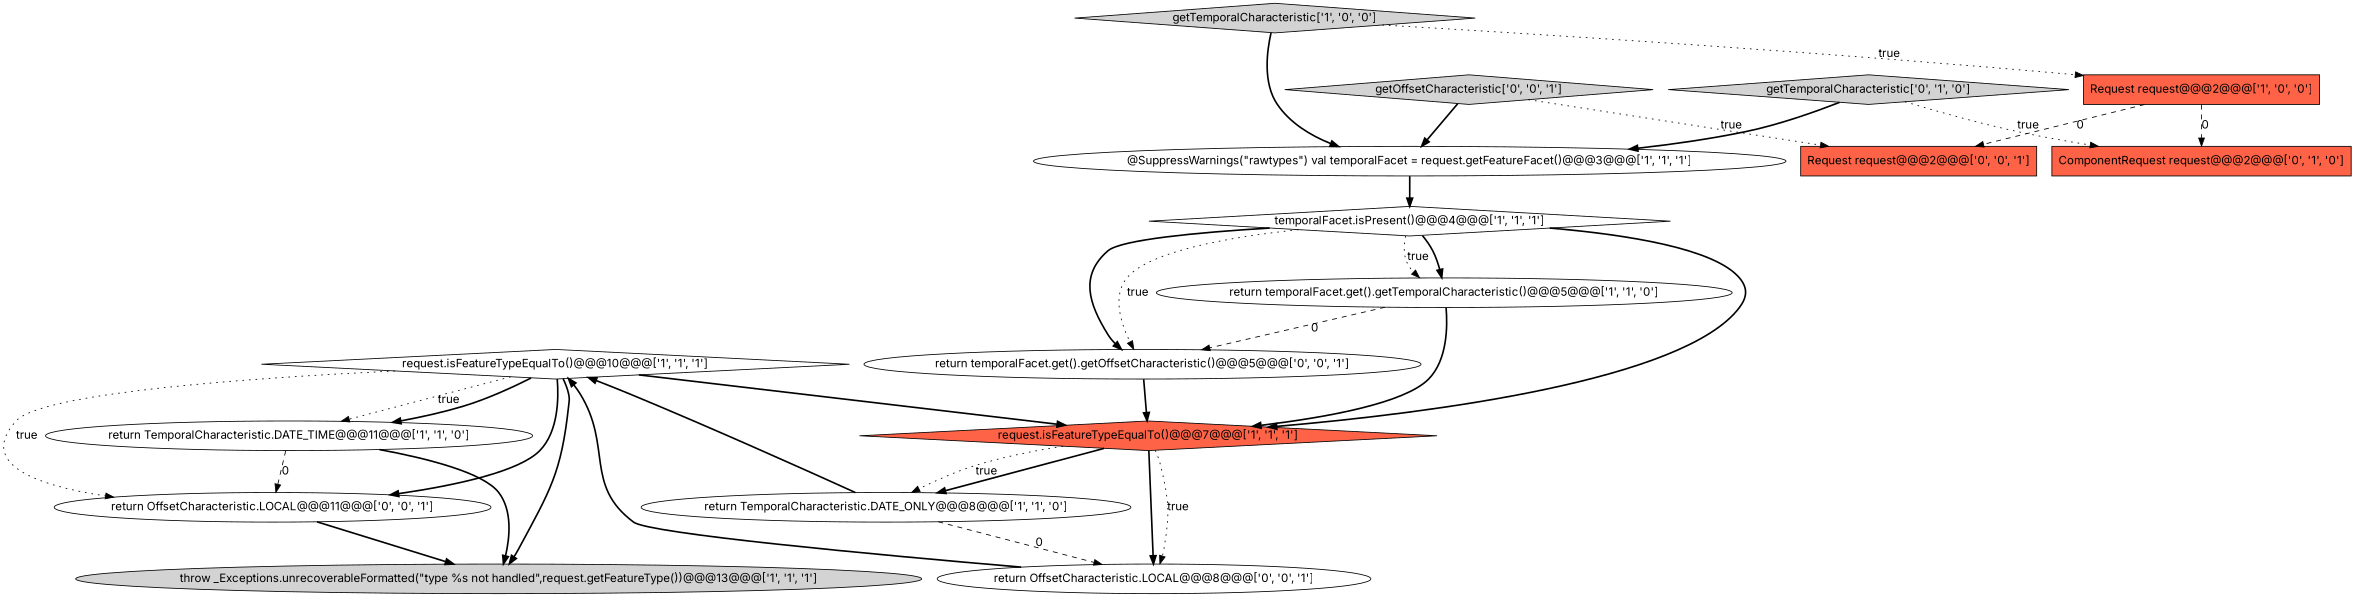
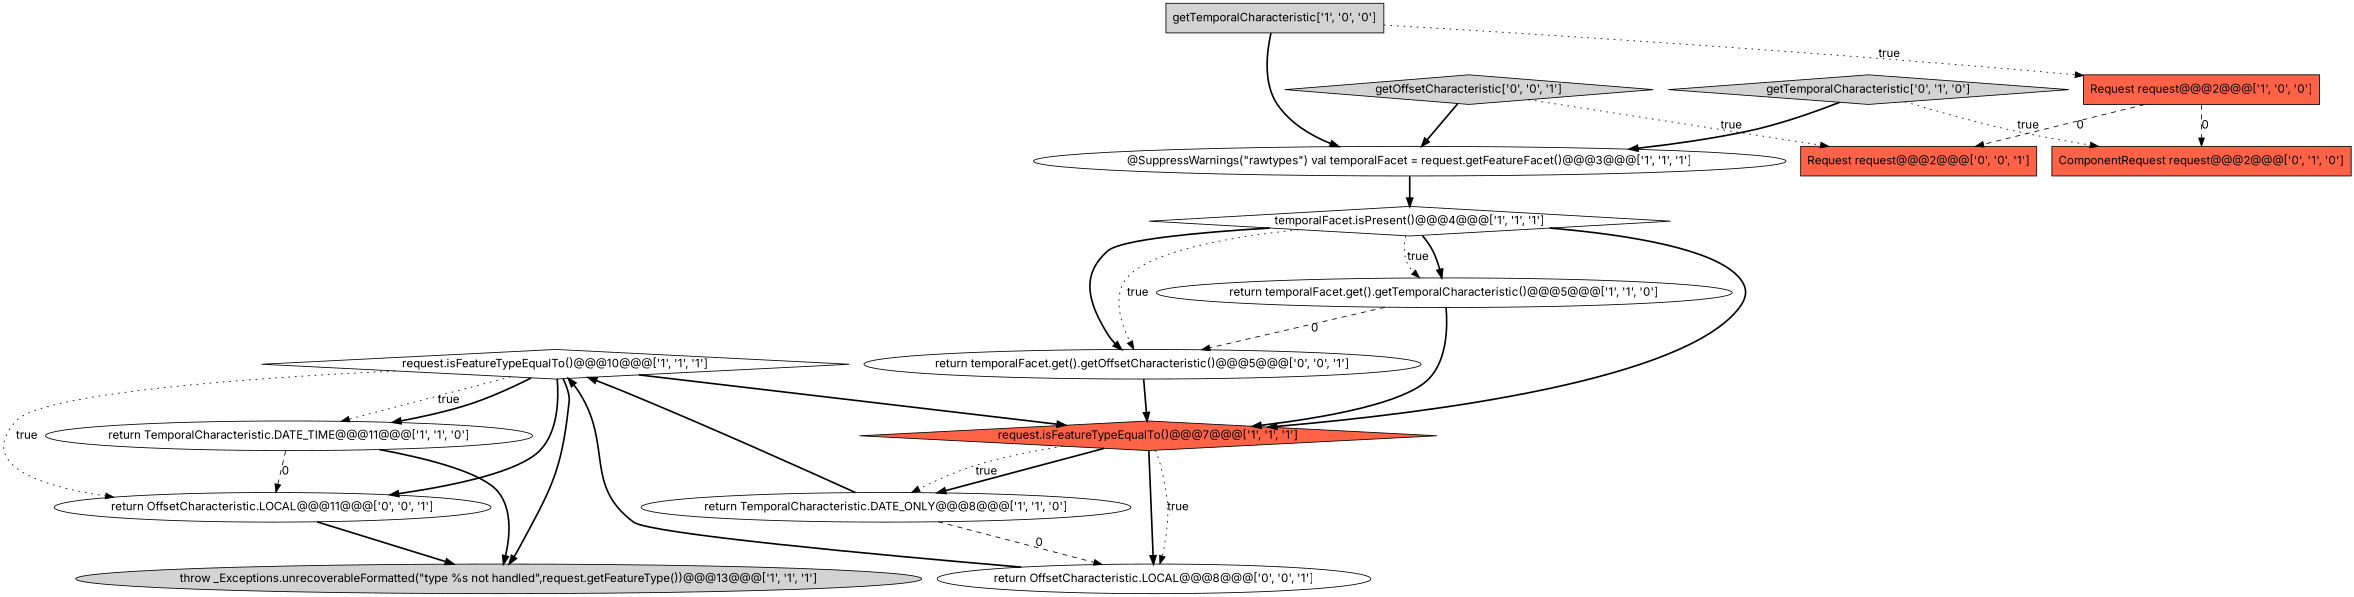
(1275, 18) -> (1275, 18)
